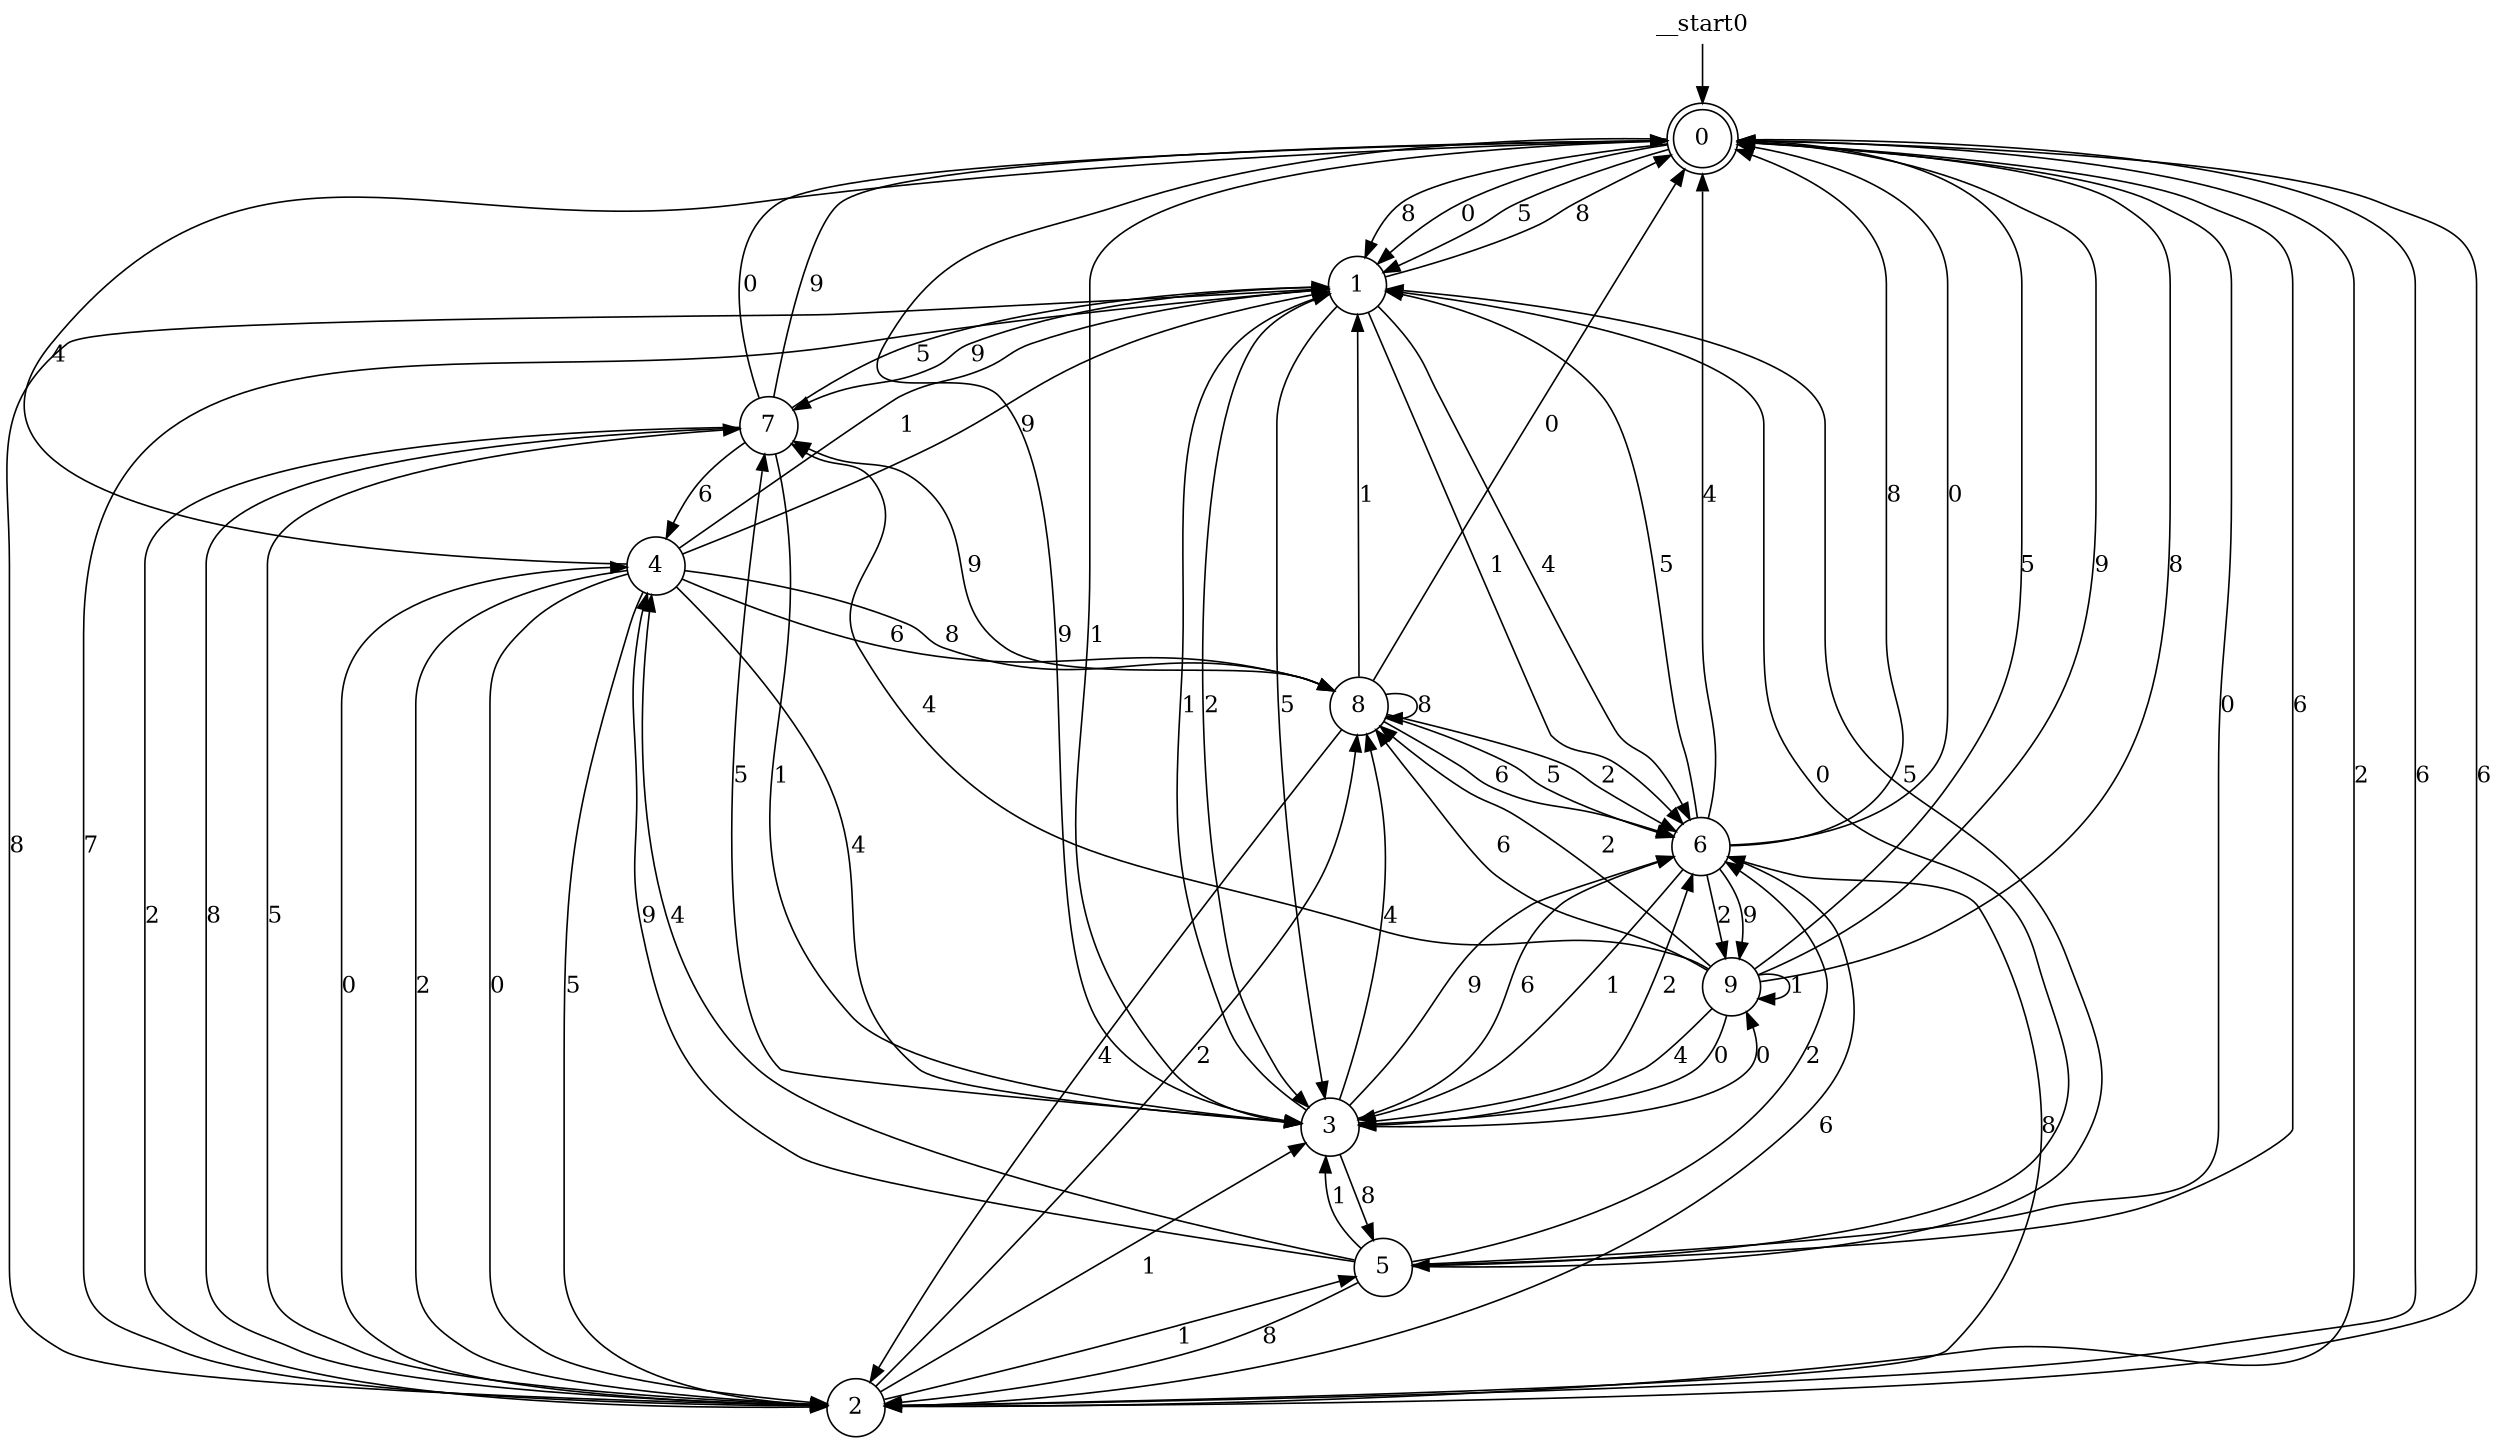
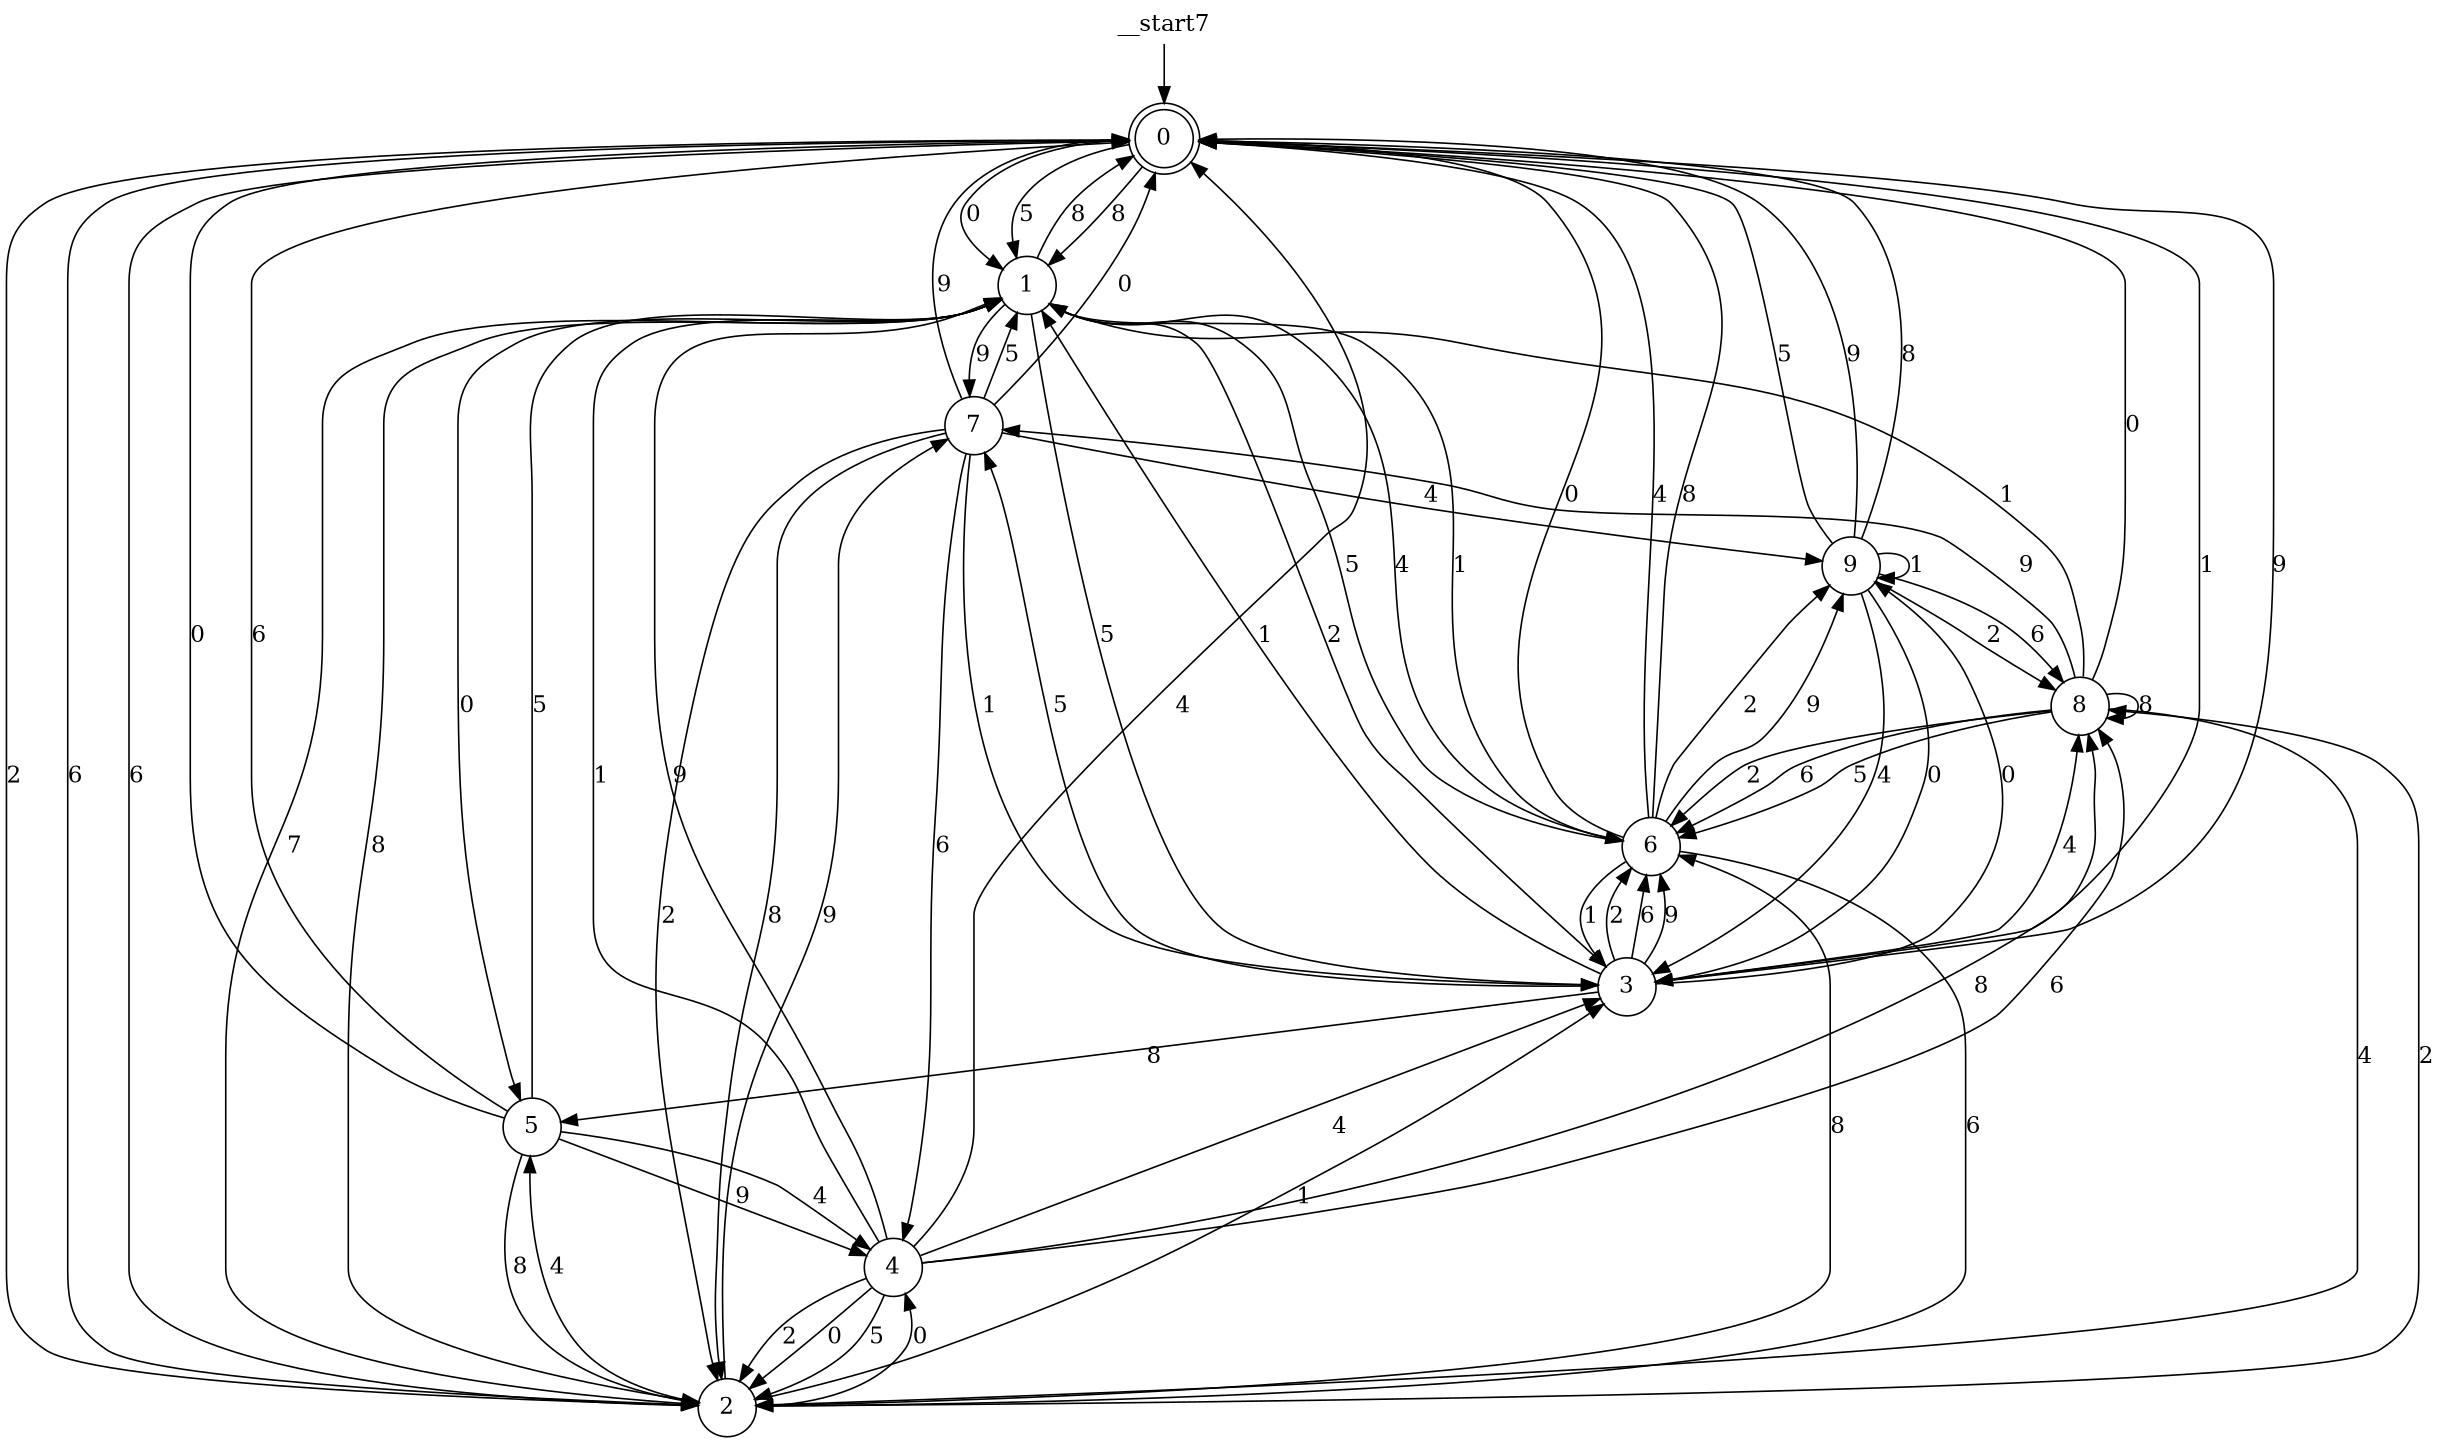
(1702, 25) -> (1164, 25)
(1123, 861) -> (1403, 505)
(275, 917) -> (830, 917)
(1724, 1140) -> none
(1334, 1215) -> none
(1185, 1338) -> (558, 1267)
